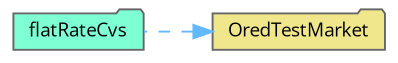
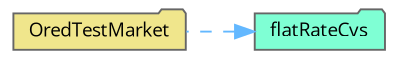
(169, 32) -> (211, 32)
